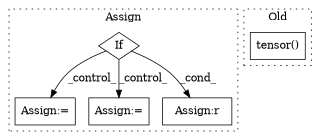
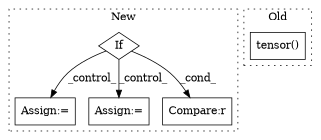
(123, 18) -> (123, 18)
(197, 111) -> (197, 111)
